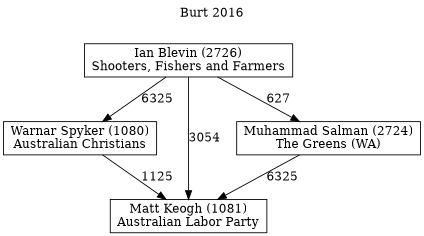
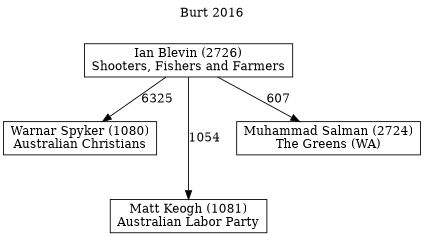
(279, 99) -> (279, 99)
(205, 138) -> (205, 138)
(131, 175) -> none
(262, 175) -> none
